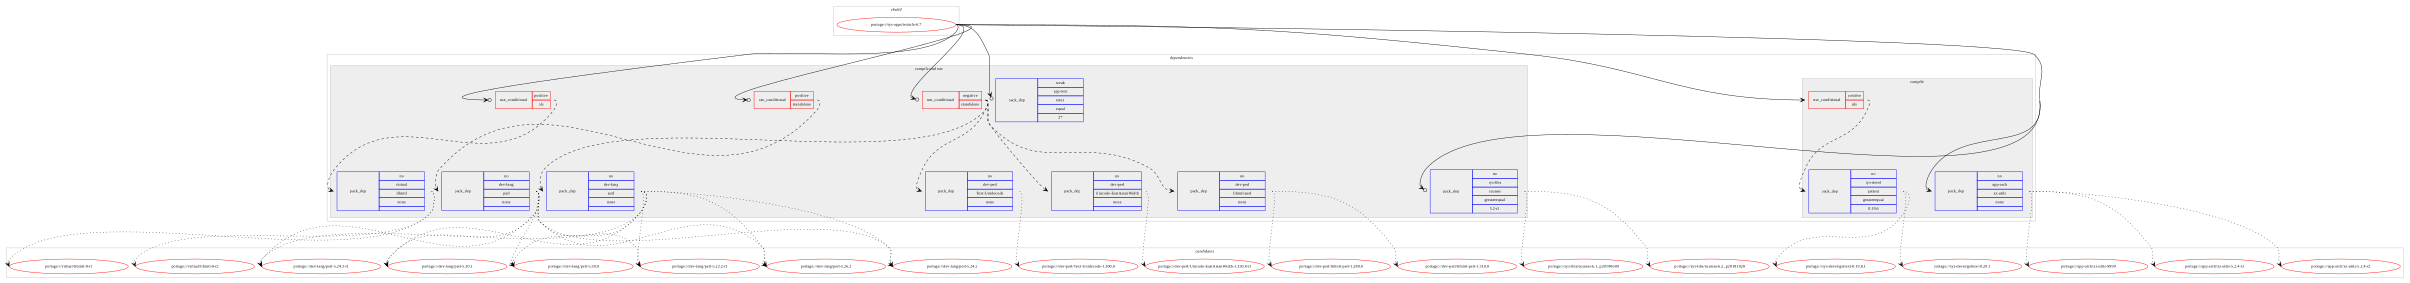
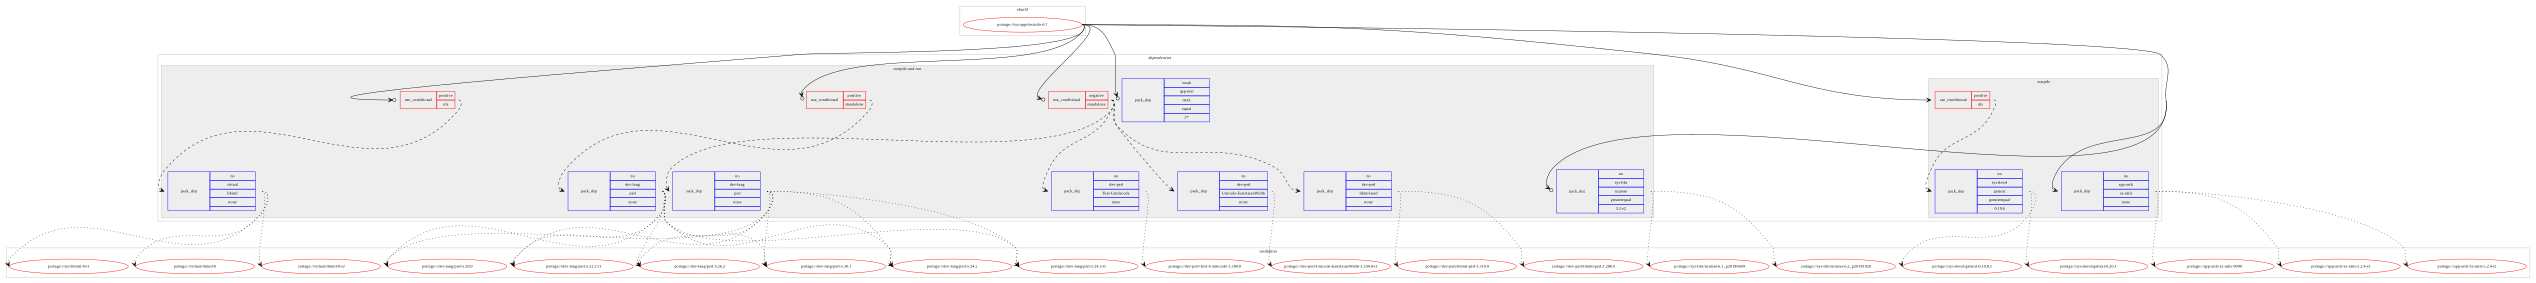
(69, 266) -> (69, 266)
none -> (195, 266)
